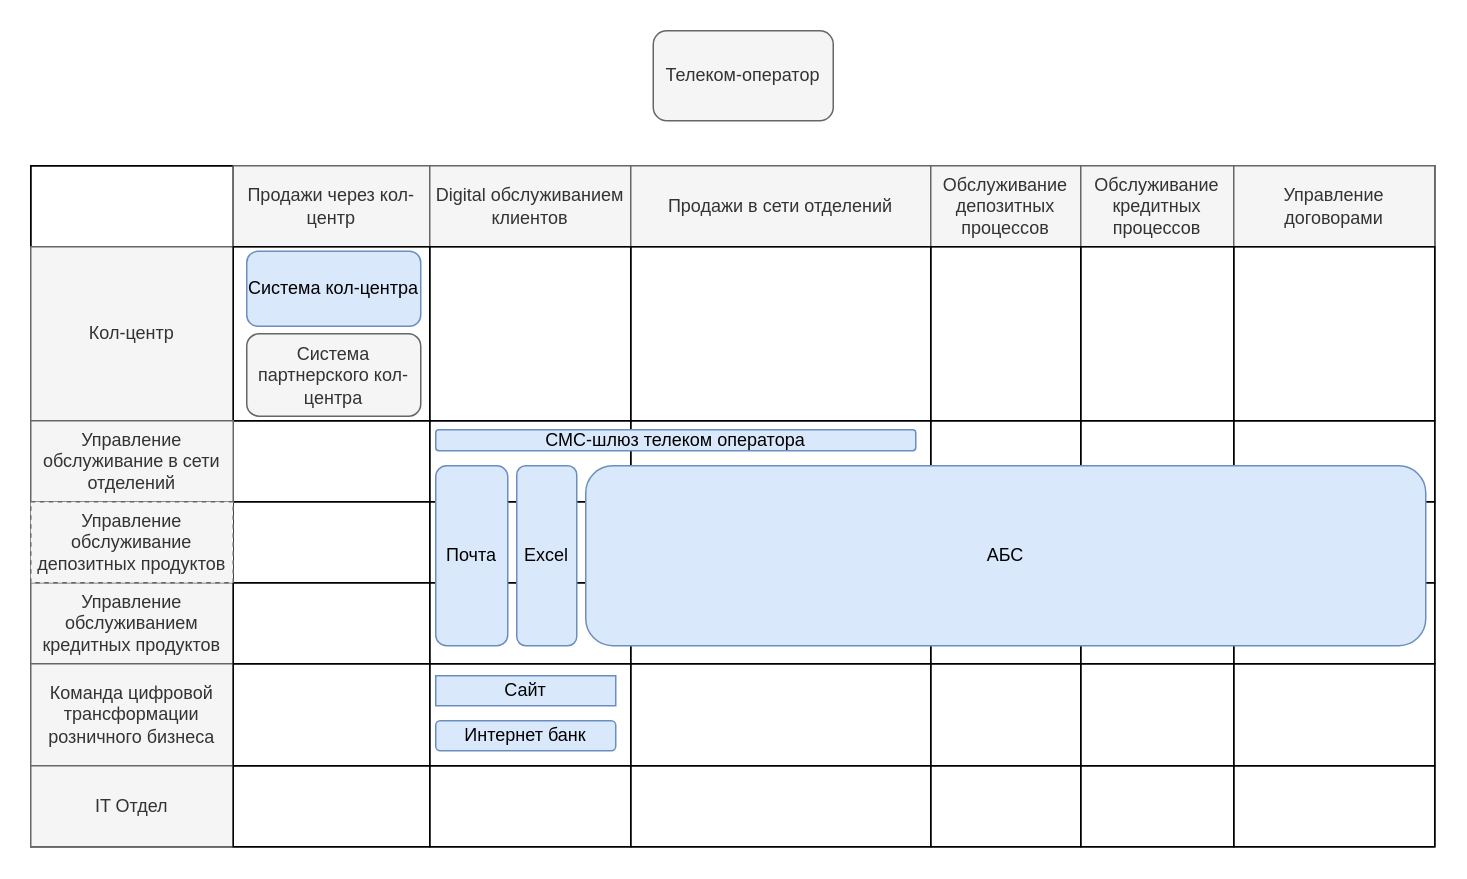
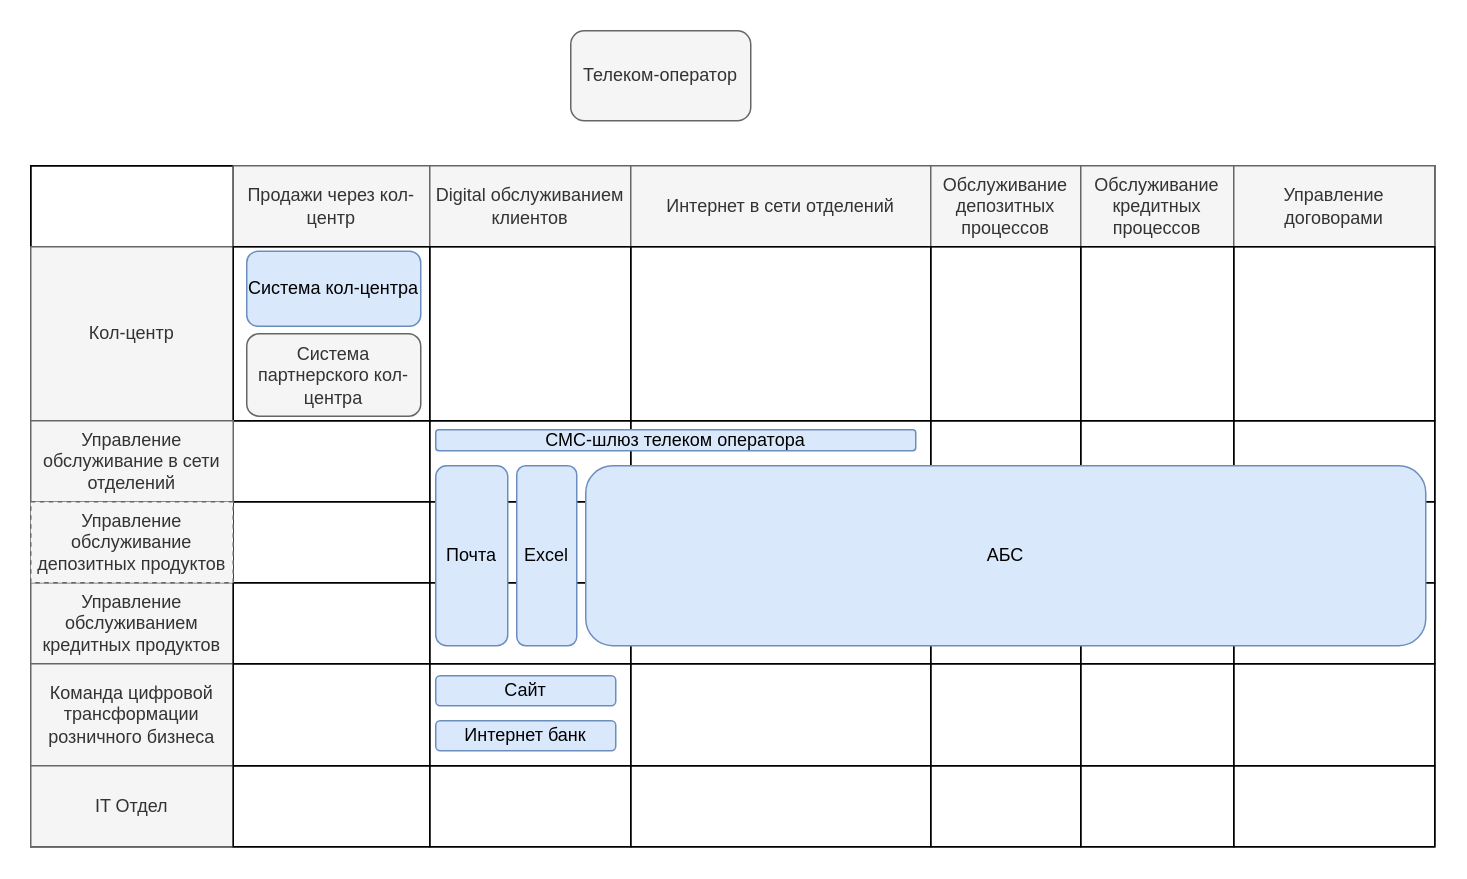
(743, 76) -> (661, 76)
(781, 206) -> (781, 206)
(526, 691) -> (526, 691)
